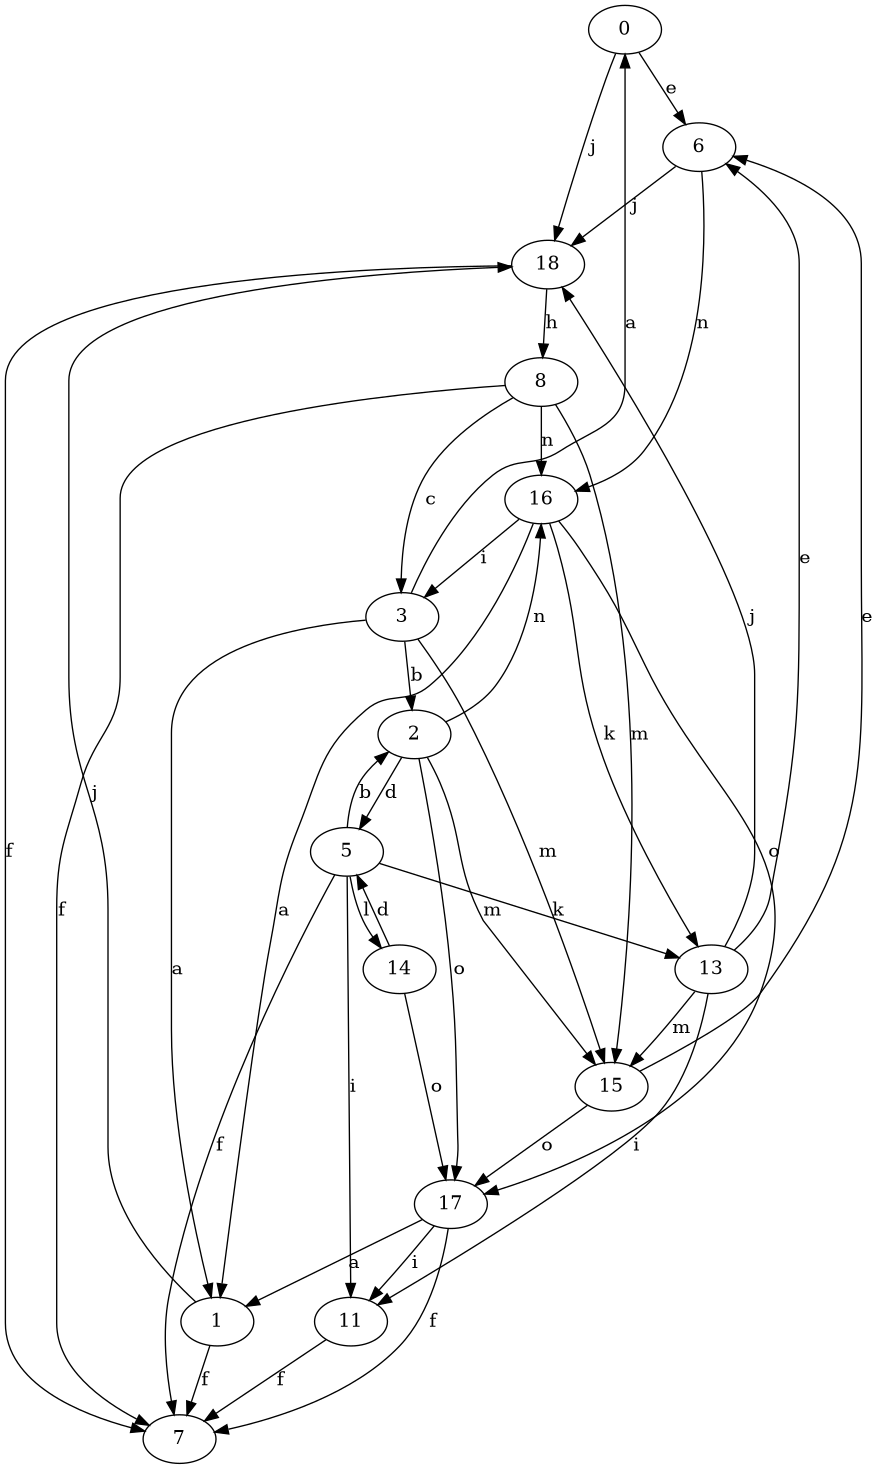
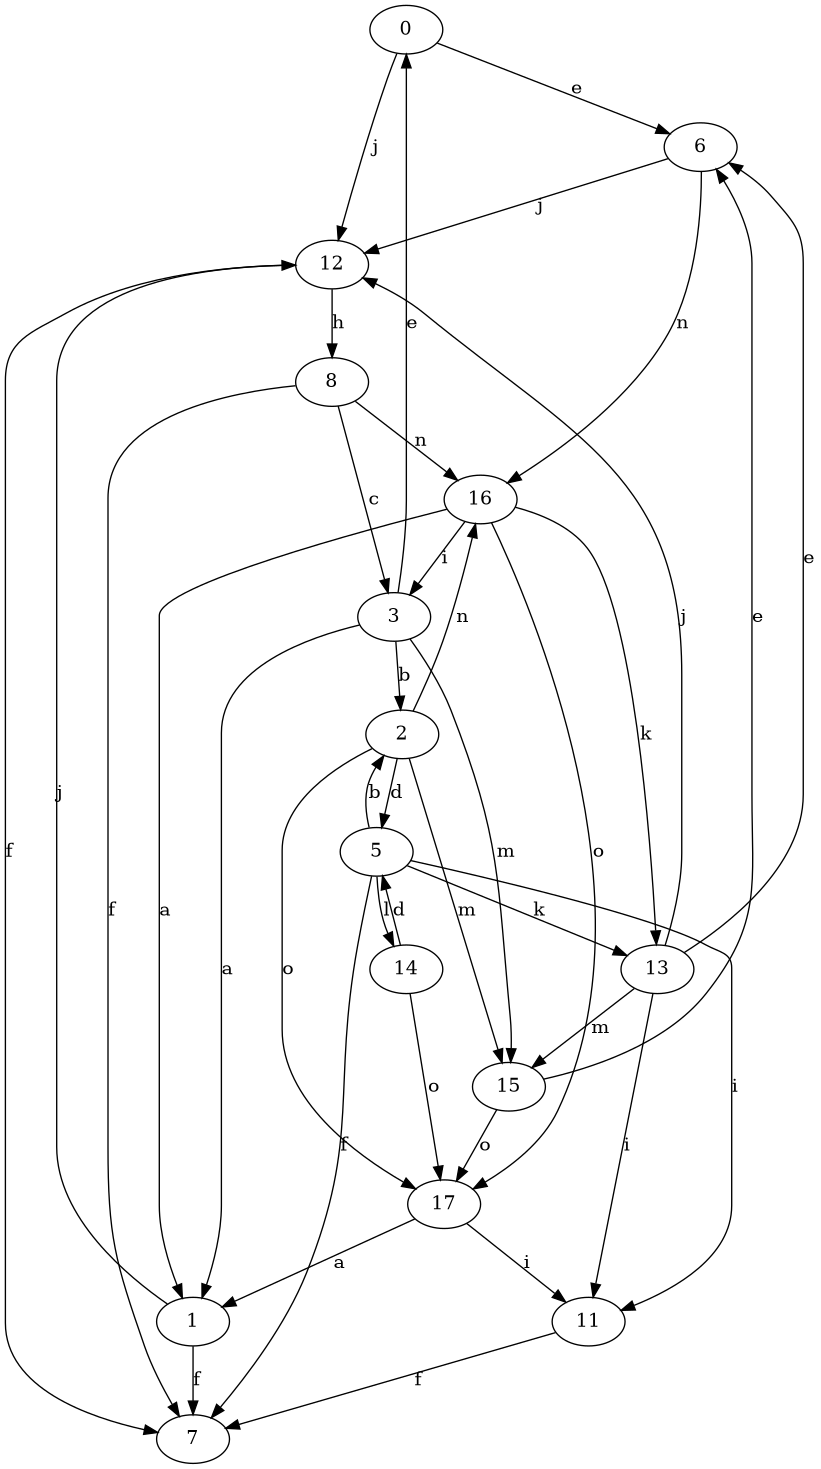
(548, 265) -> (332, 265)
(631, 323) -> (412, 323)
(630, 721) -> none
(376, 1367) -> none
